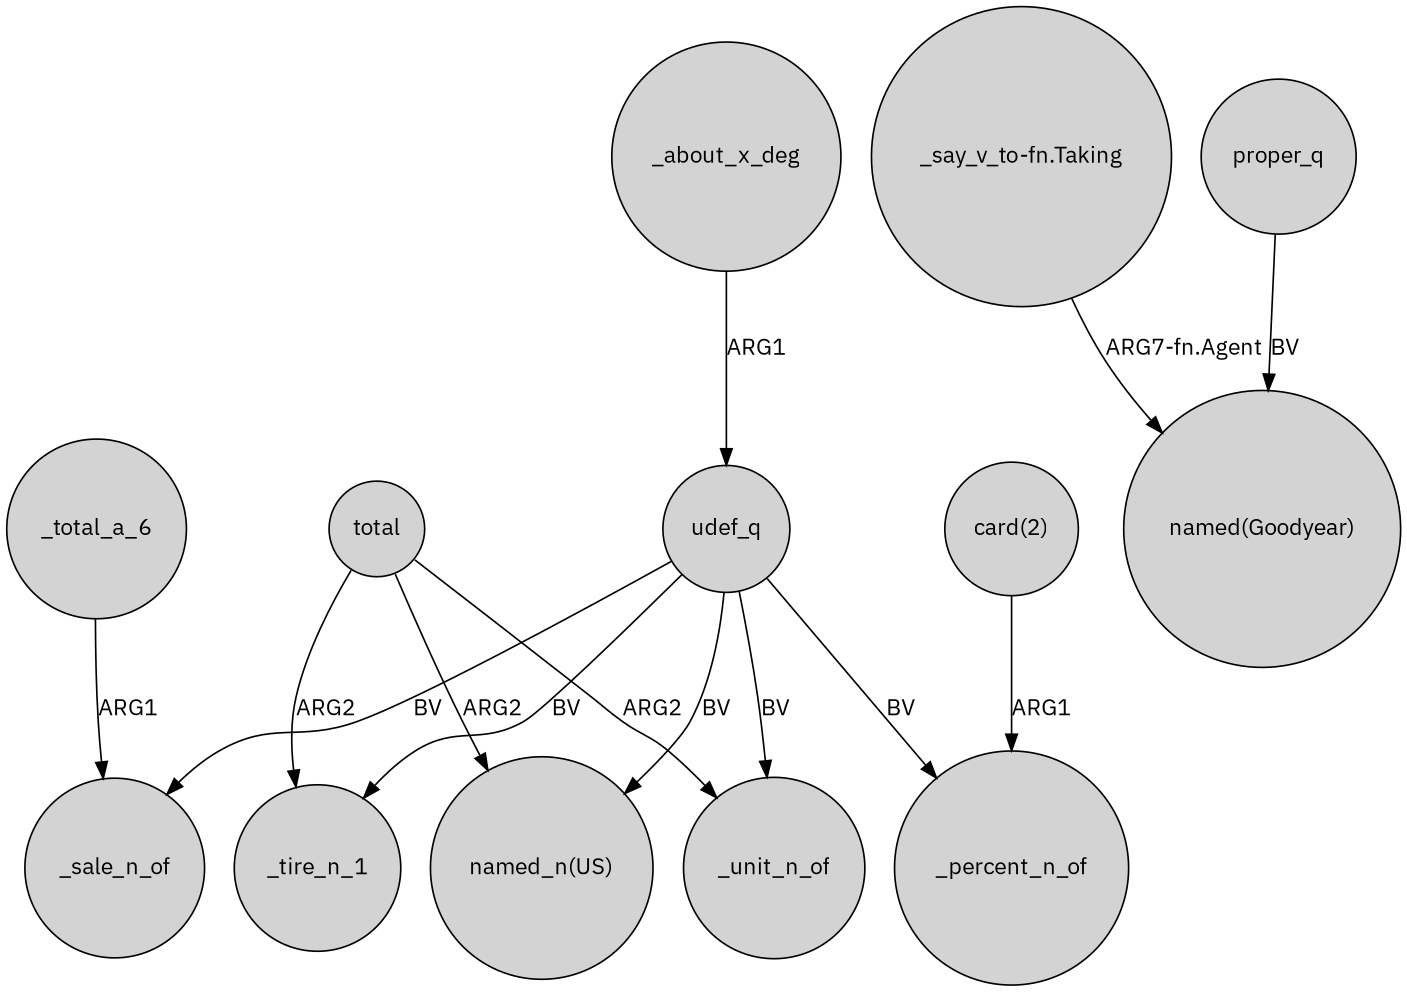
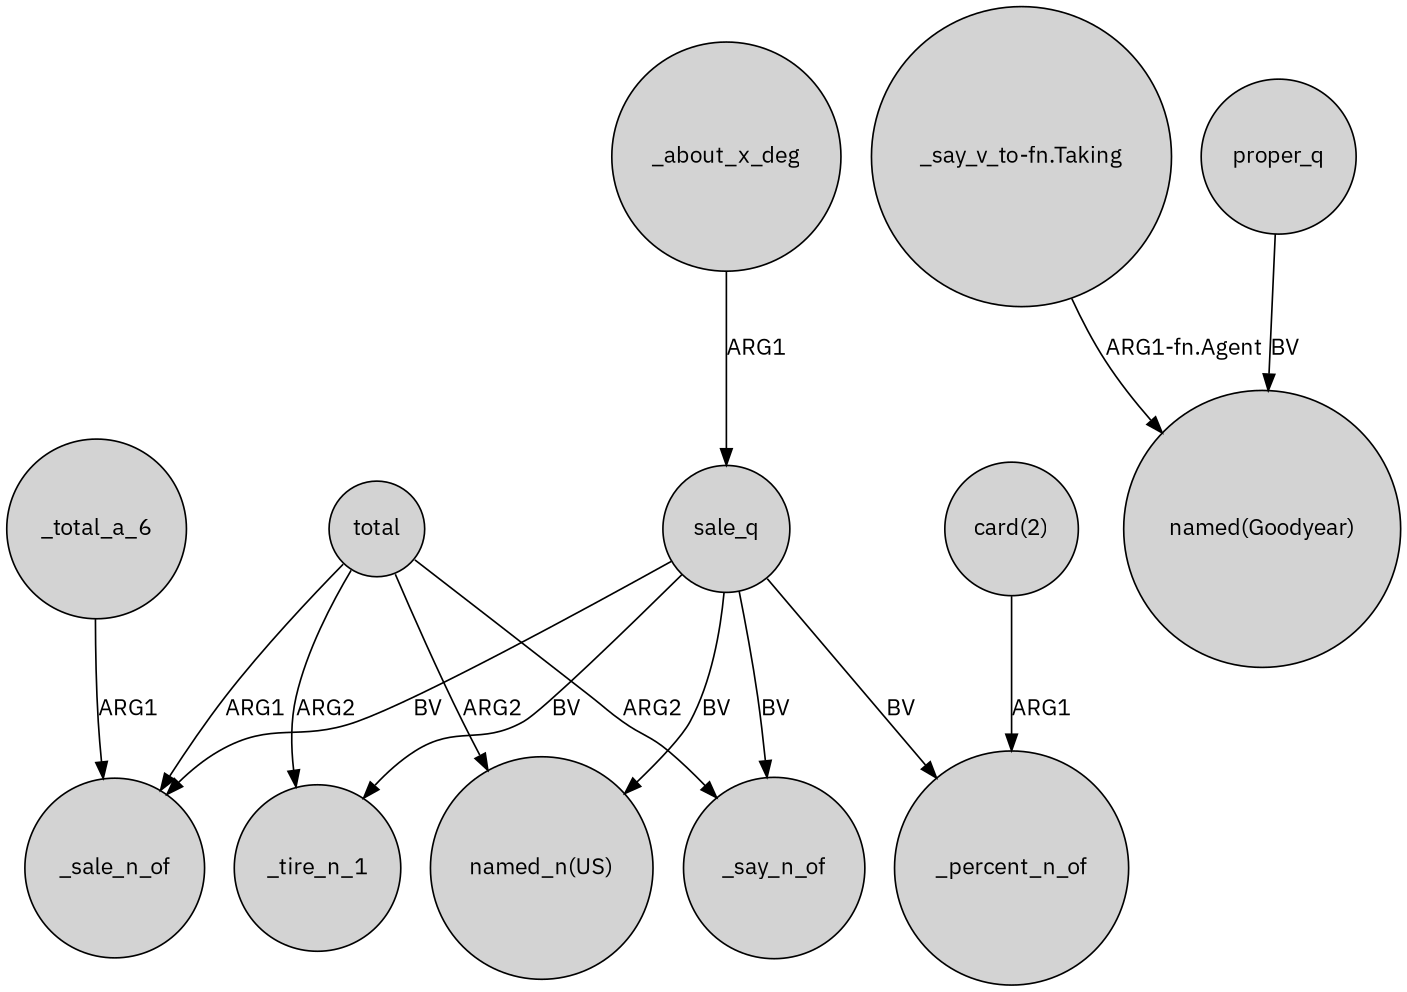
(1185, 349) -> (1185, 349)
(726, 529) -> (726, 529)
none -> (251, 665)
(774, 868) -> (774, 868)
